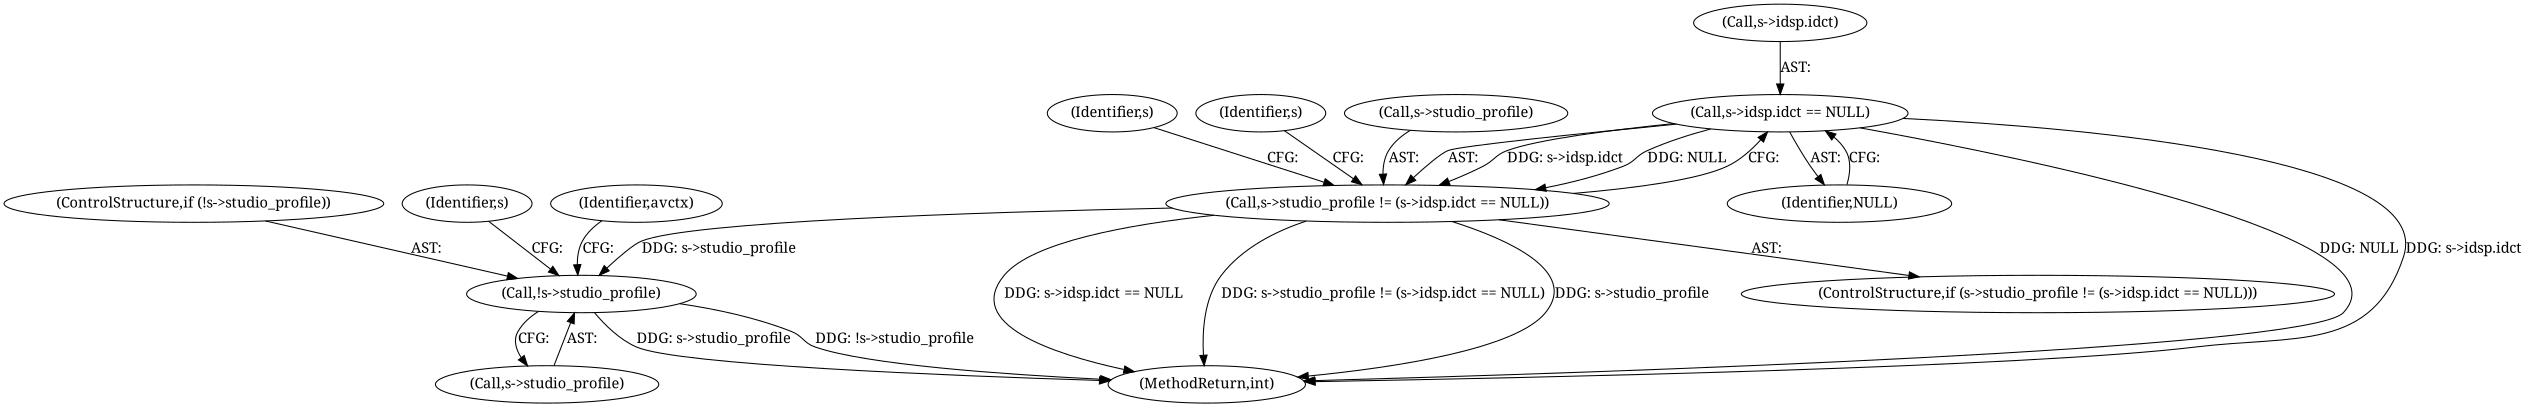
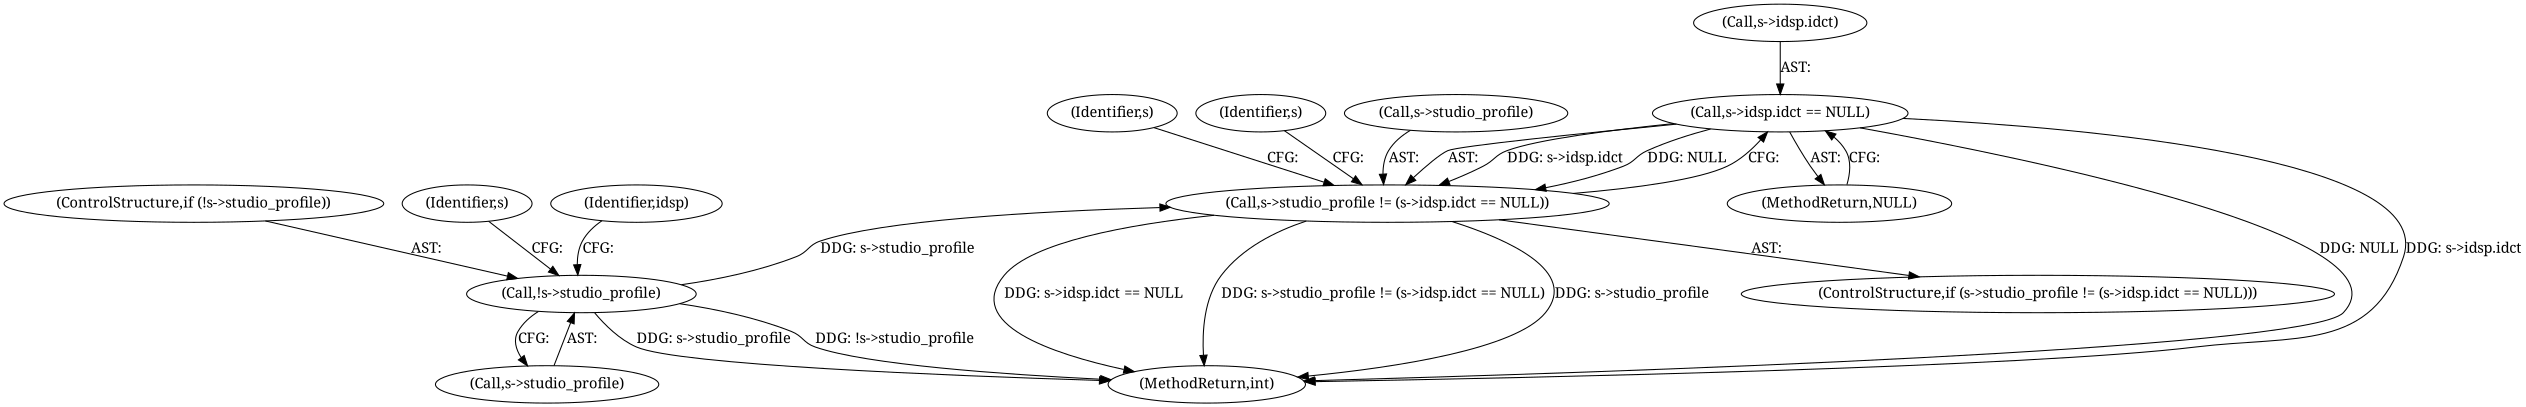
(636, 204) -> (636, 204)
(1839, 204) -> (1839, 204)
(884, 217) -> (916, 223)
